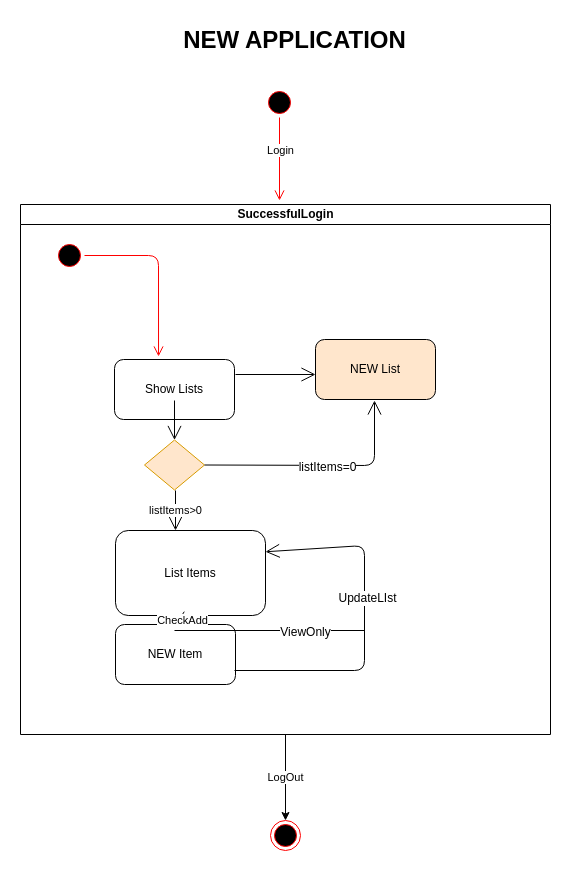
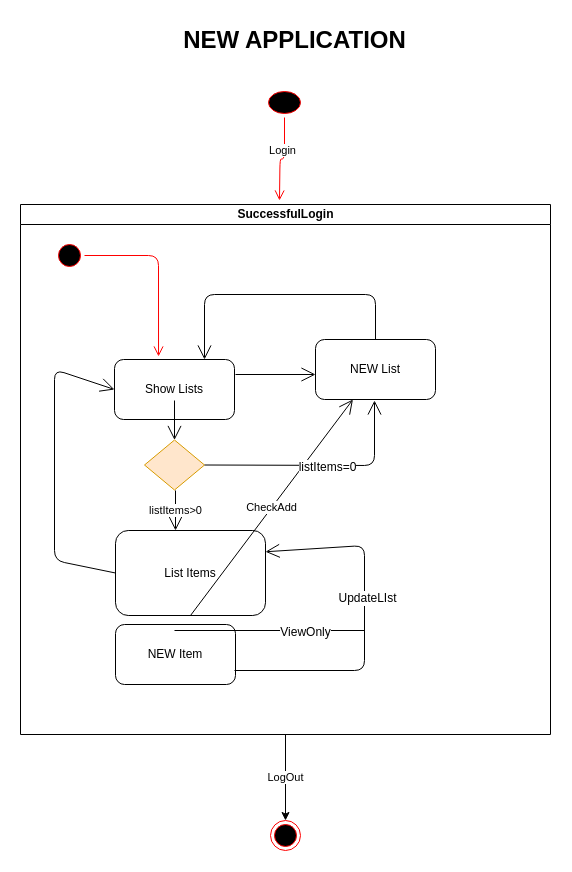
(280, 103) -> (285, 103)
none -> (282, 295)
(376, 370) -> (376, 370)
none -> (55, 466)
(184, 619) -> (245, 543)
